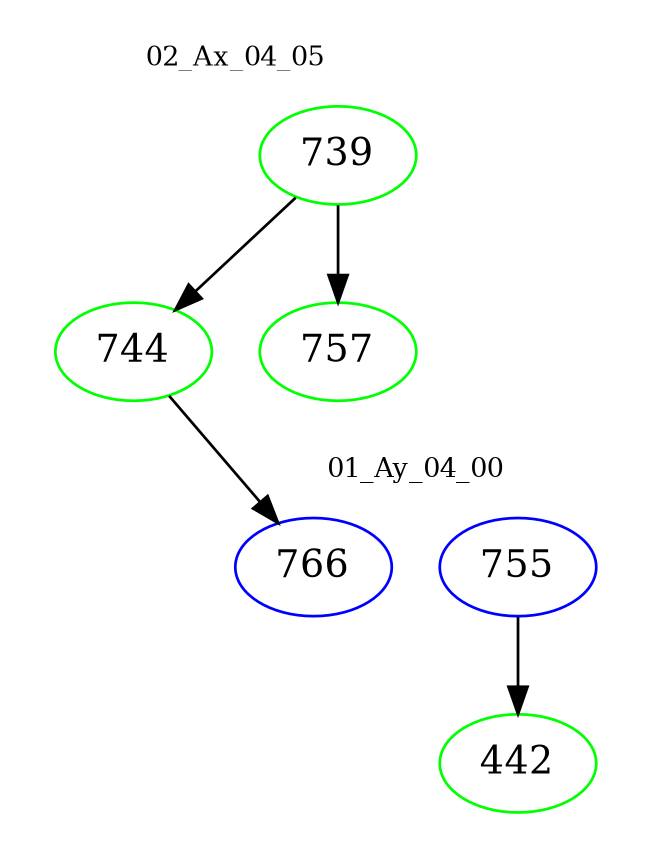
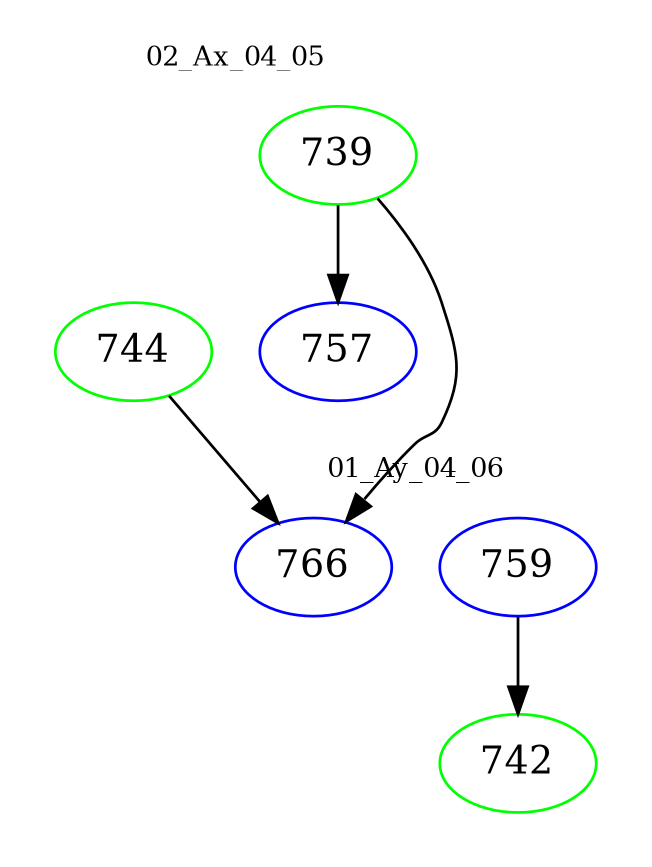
(246, 244) -> (456, 356)
(338, 352) -> (338, 352)
(416, 470) -> (416, 470)
(518, 567) -> (518, 567)
(518, 763) -> (518, 763)
